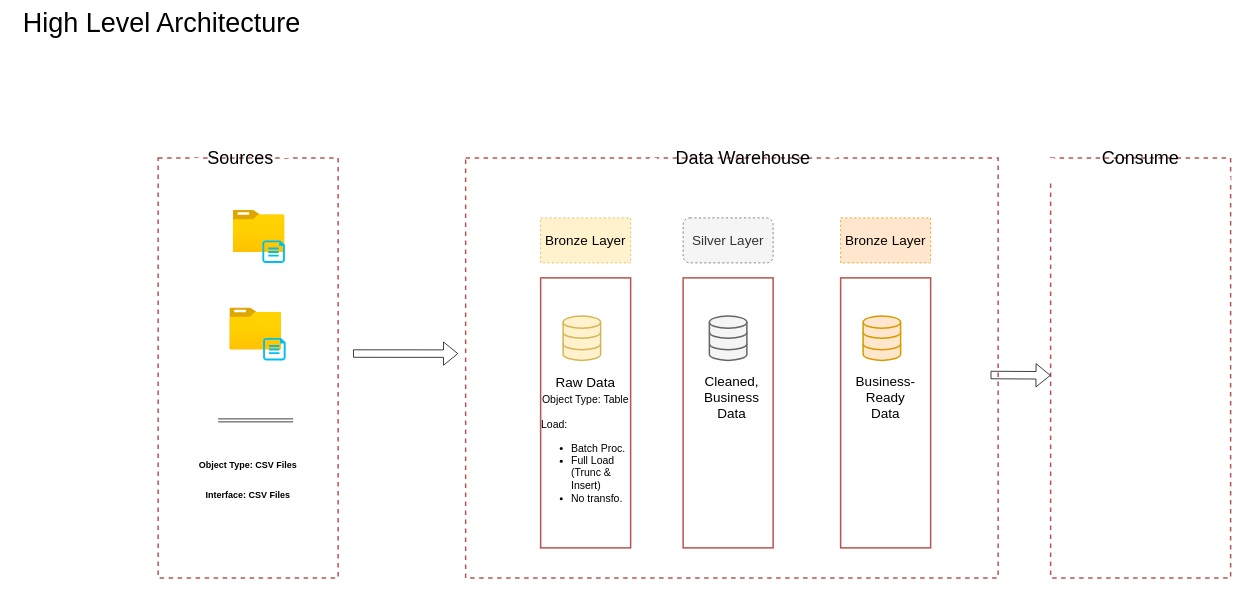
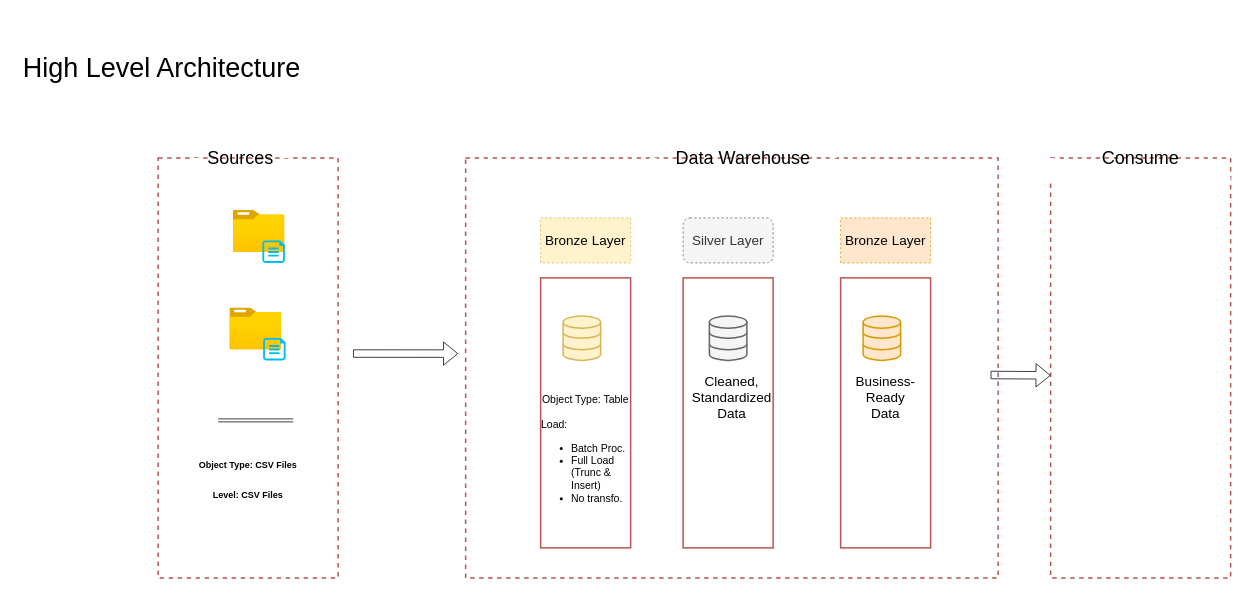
(162, 23) -> (162, 68)
(585, 383) -> none
(732, 398) -> (732, 398)
(248, 495) -> (248, 495)
